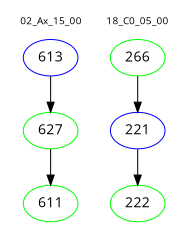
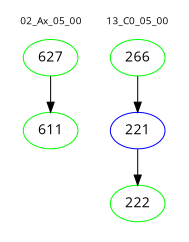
(51, 22) -> (51, 22)
(138, 22) -> (138, 22)
(51, 58) -> none
